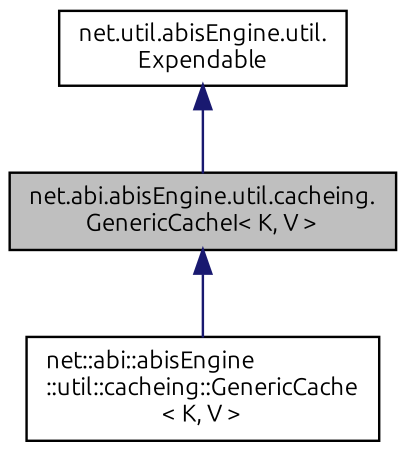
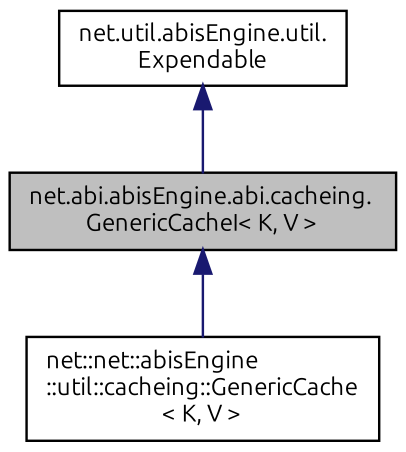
(203, 211) -> (203, 211)
(203, 389) -> (203, 389)
